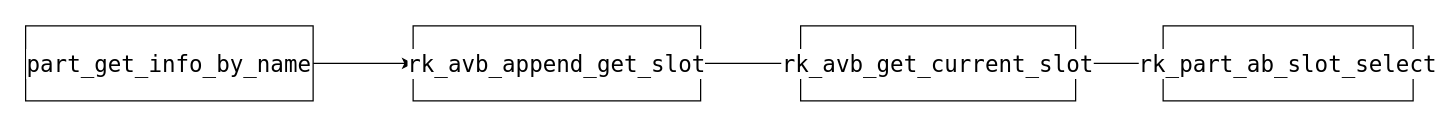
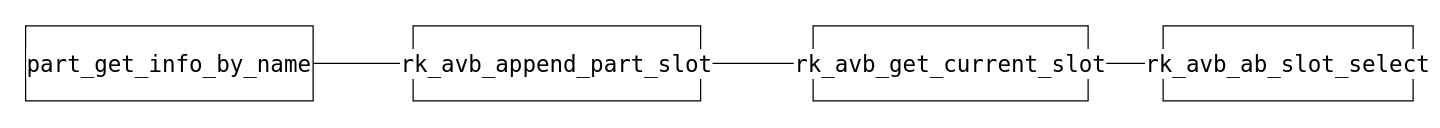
(557, 63) -> (557, 63)
(938, 63) -> (951, 63)
(1288, 63) -> (1288, 63)
